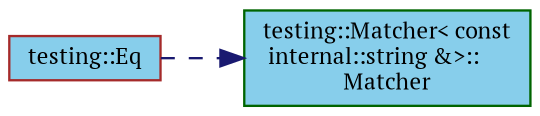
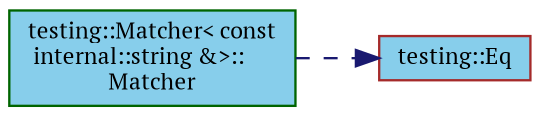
(191, 58) -> (326, 58)
